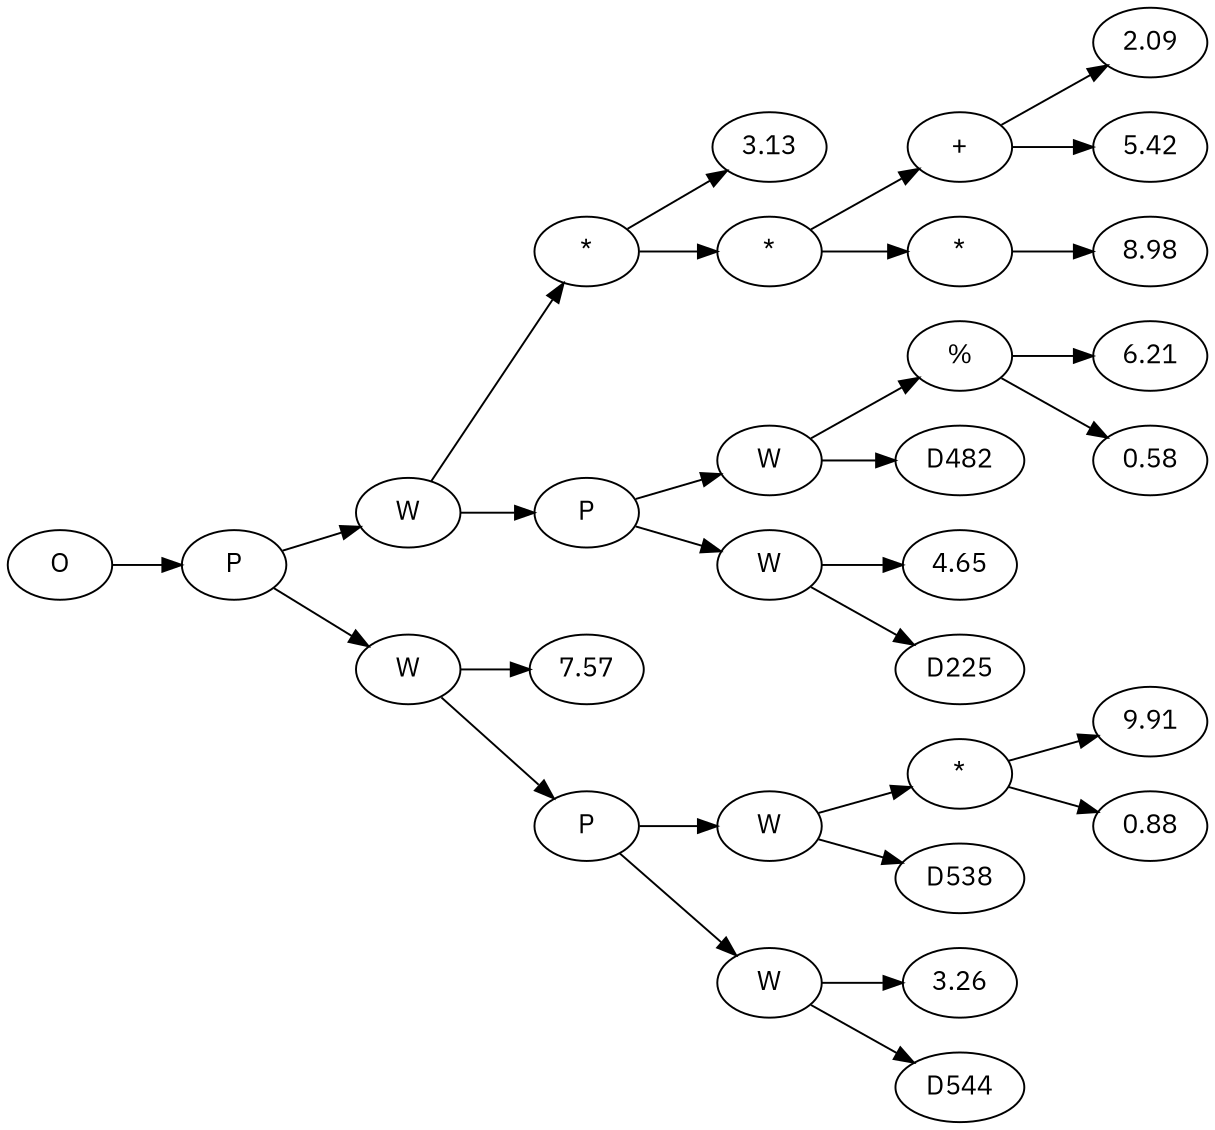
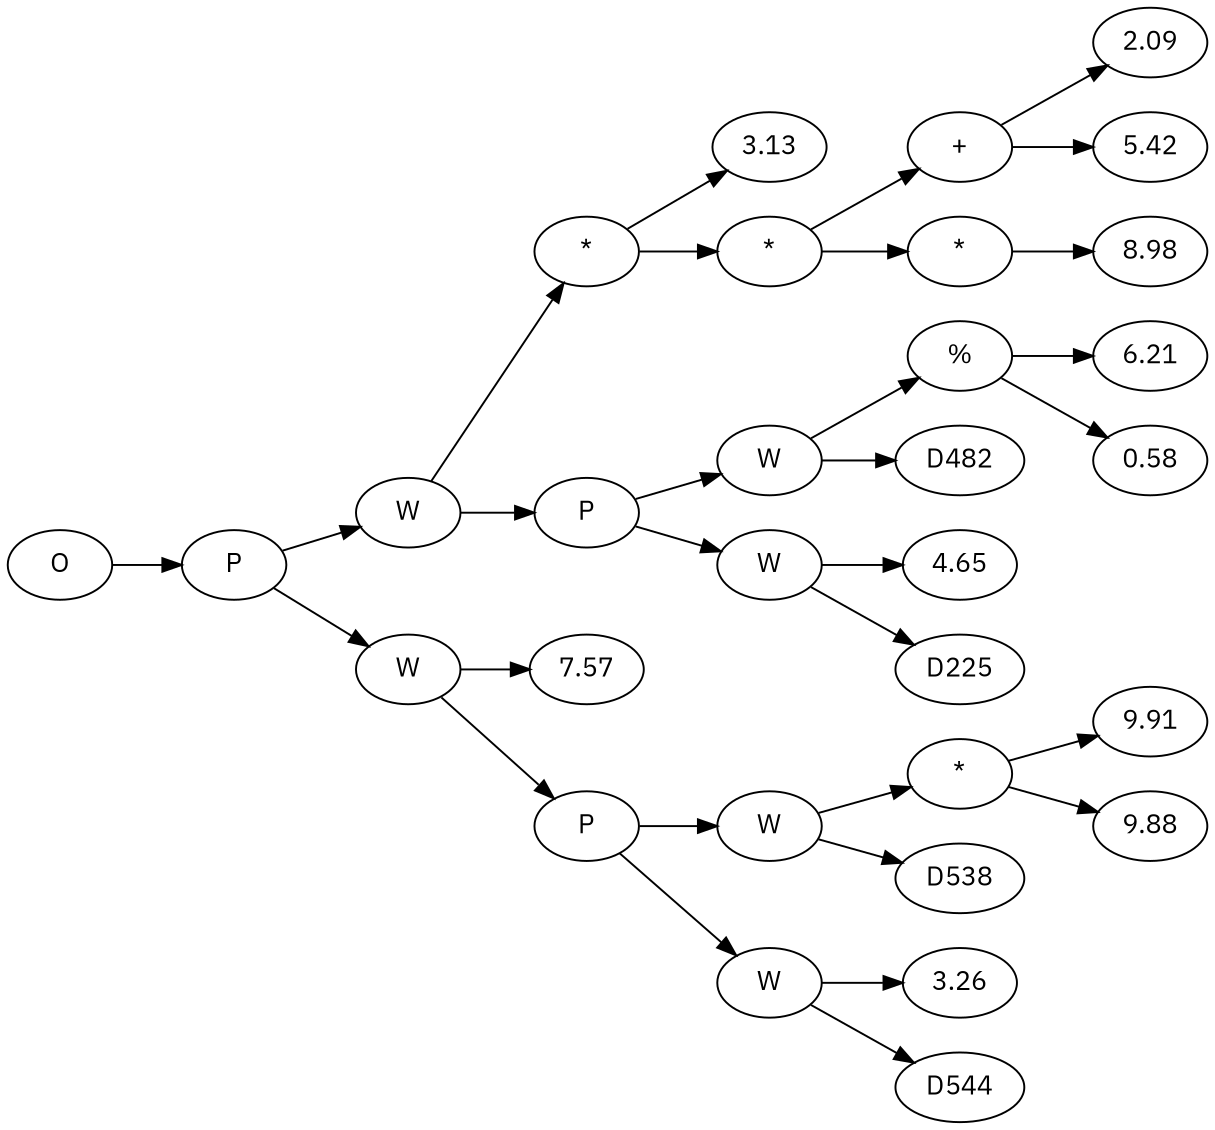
(1150, 826) -> (1150, 826)
